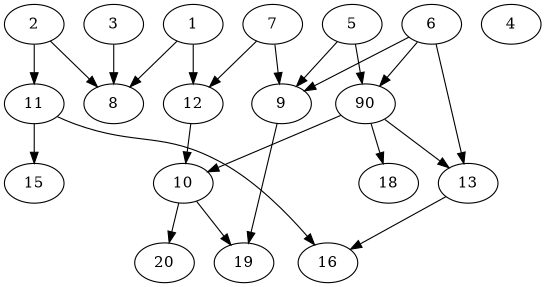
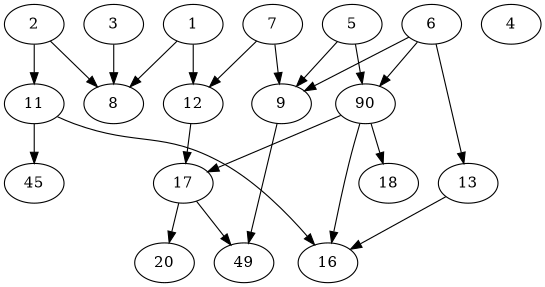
(412, 140) -> (346, 177)
(34, 183) -> (34, 183)
(183, 183) -> (183, 183)
(244, 263) -> (244, 263)
